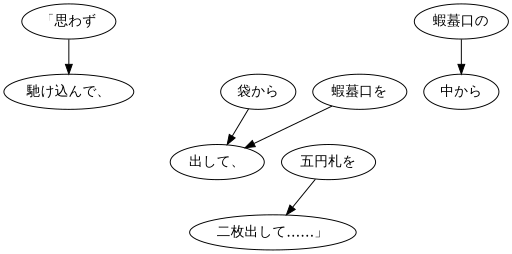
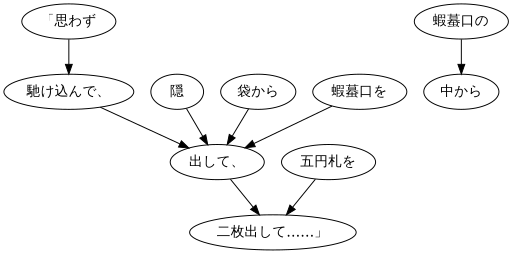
none -> (177, 92)
none -> (140, 126)
none -> (242, 193)
